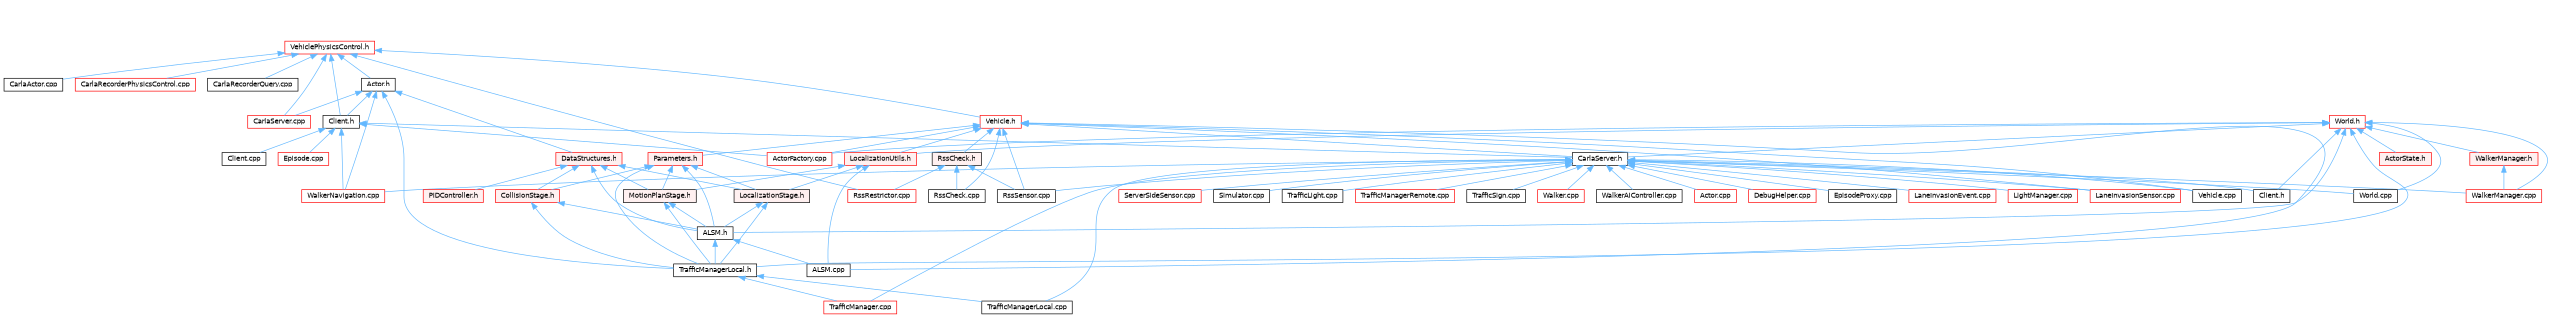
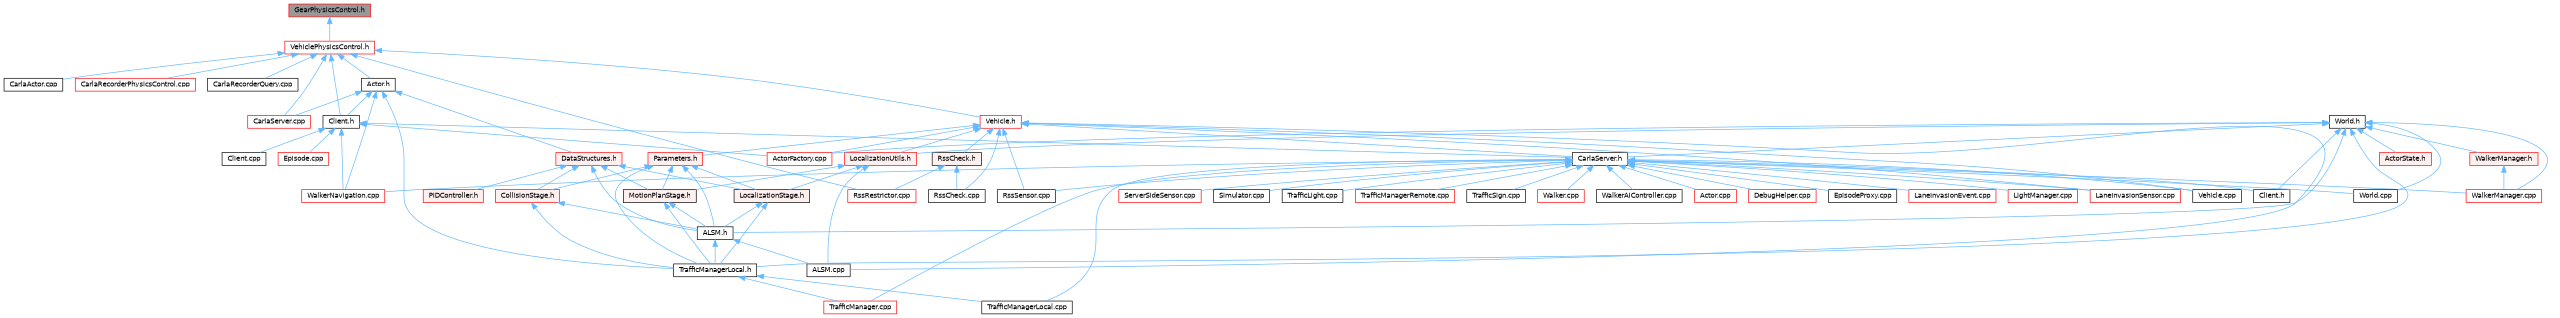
none -> (330, 10)
(2347, 122) -> (2347, 122)
(995, 179) -> none
